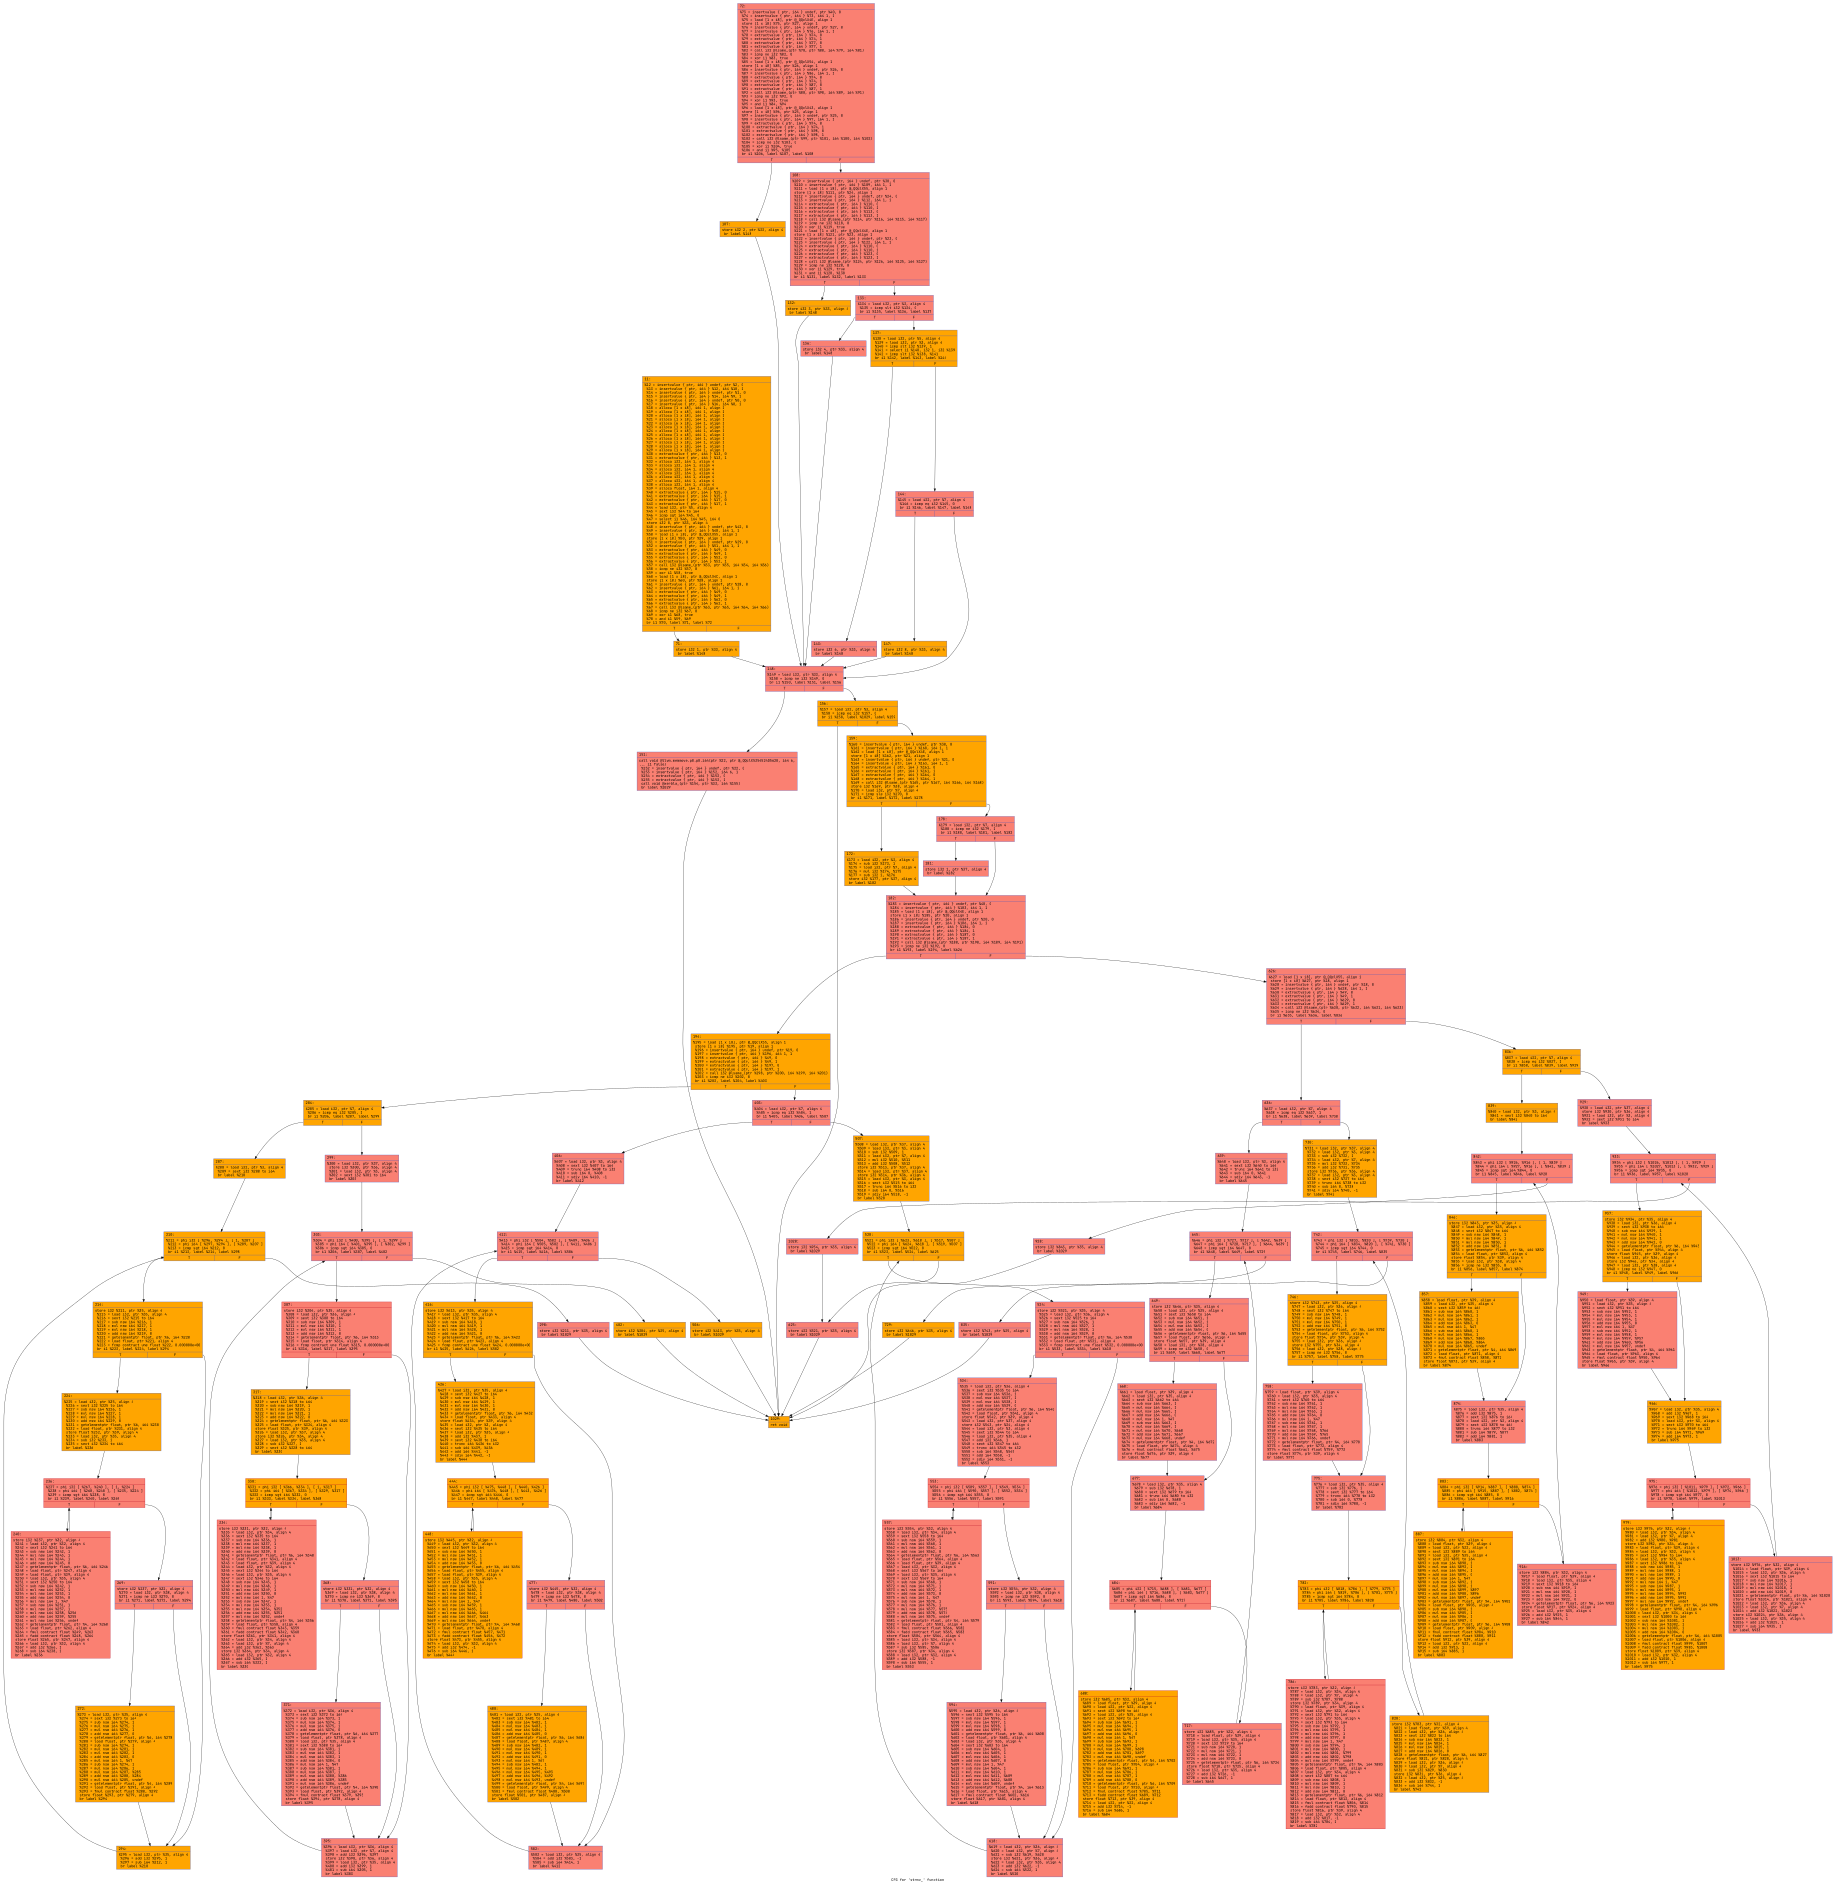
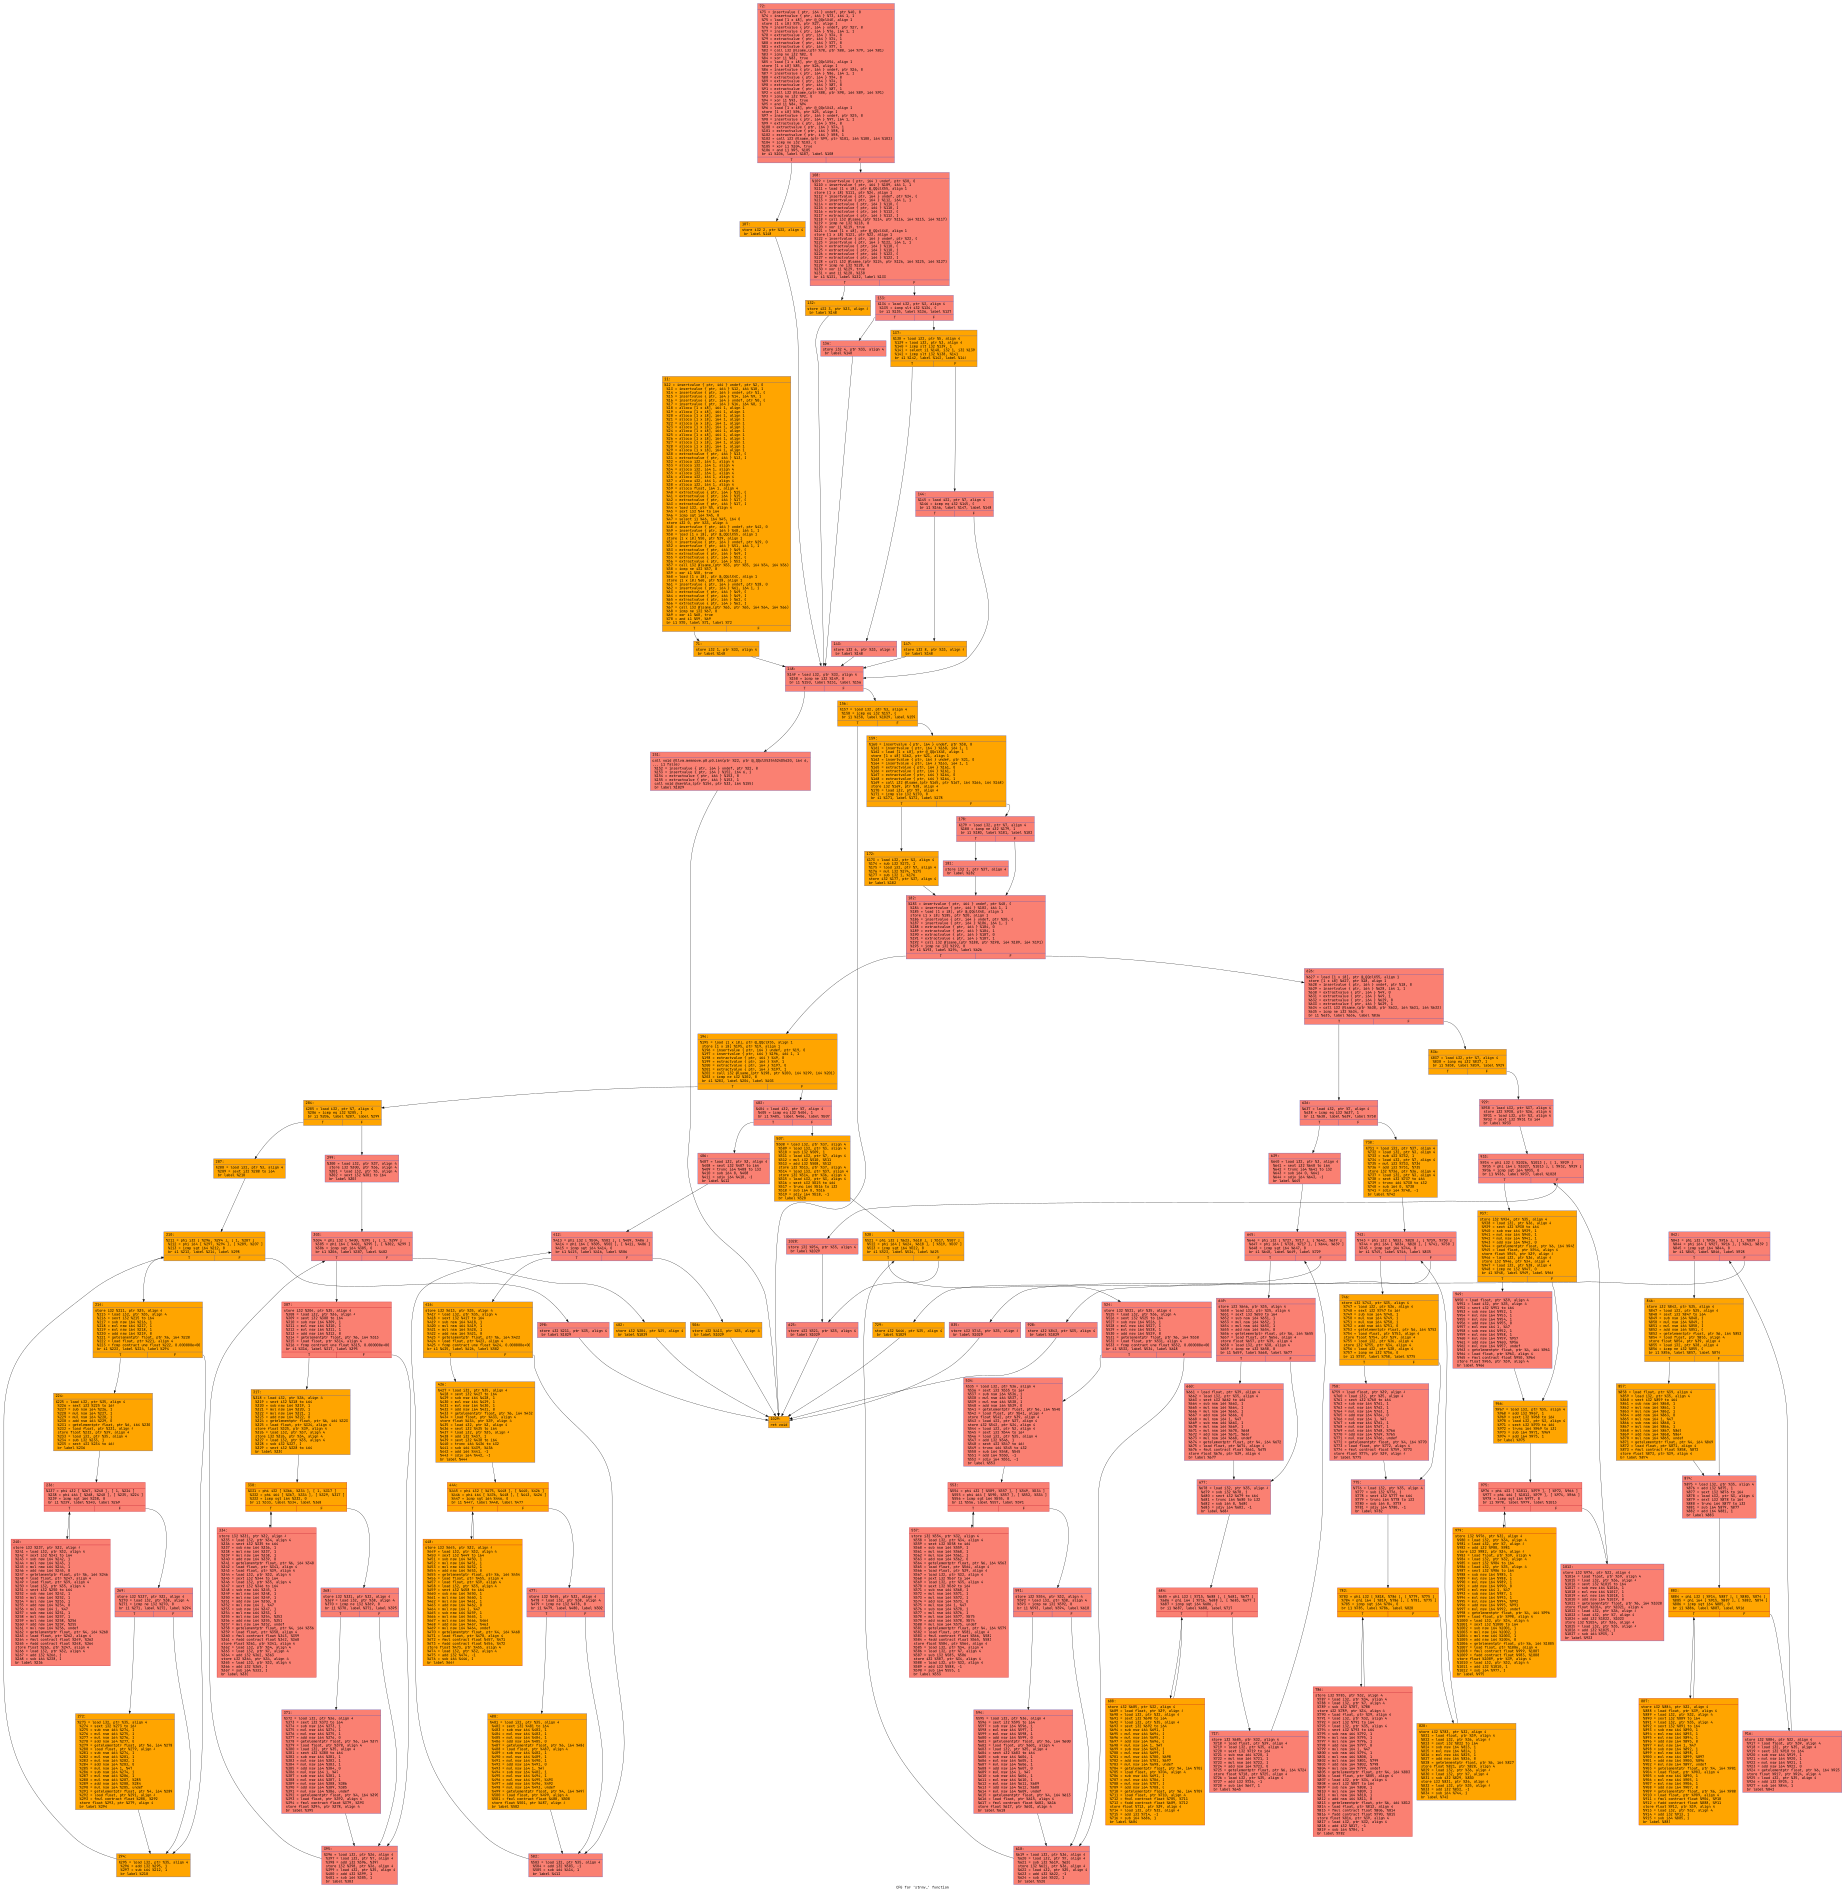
(1522, 1113) -> none
